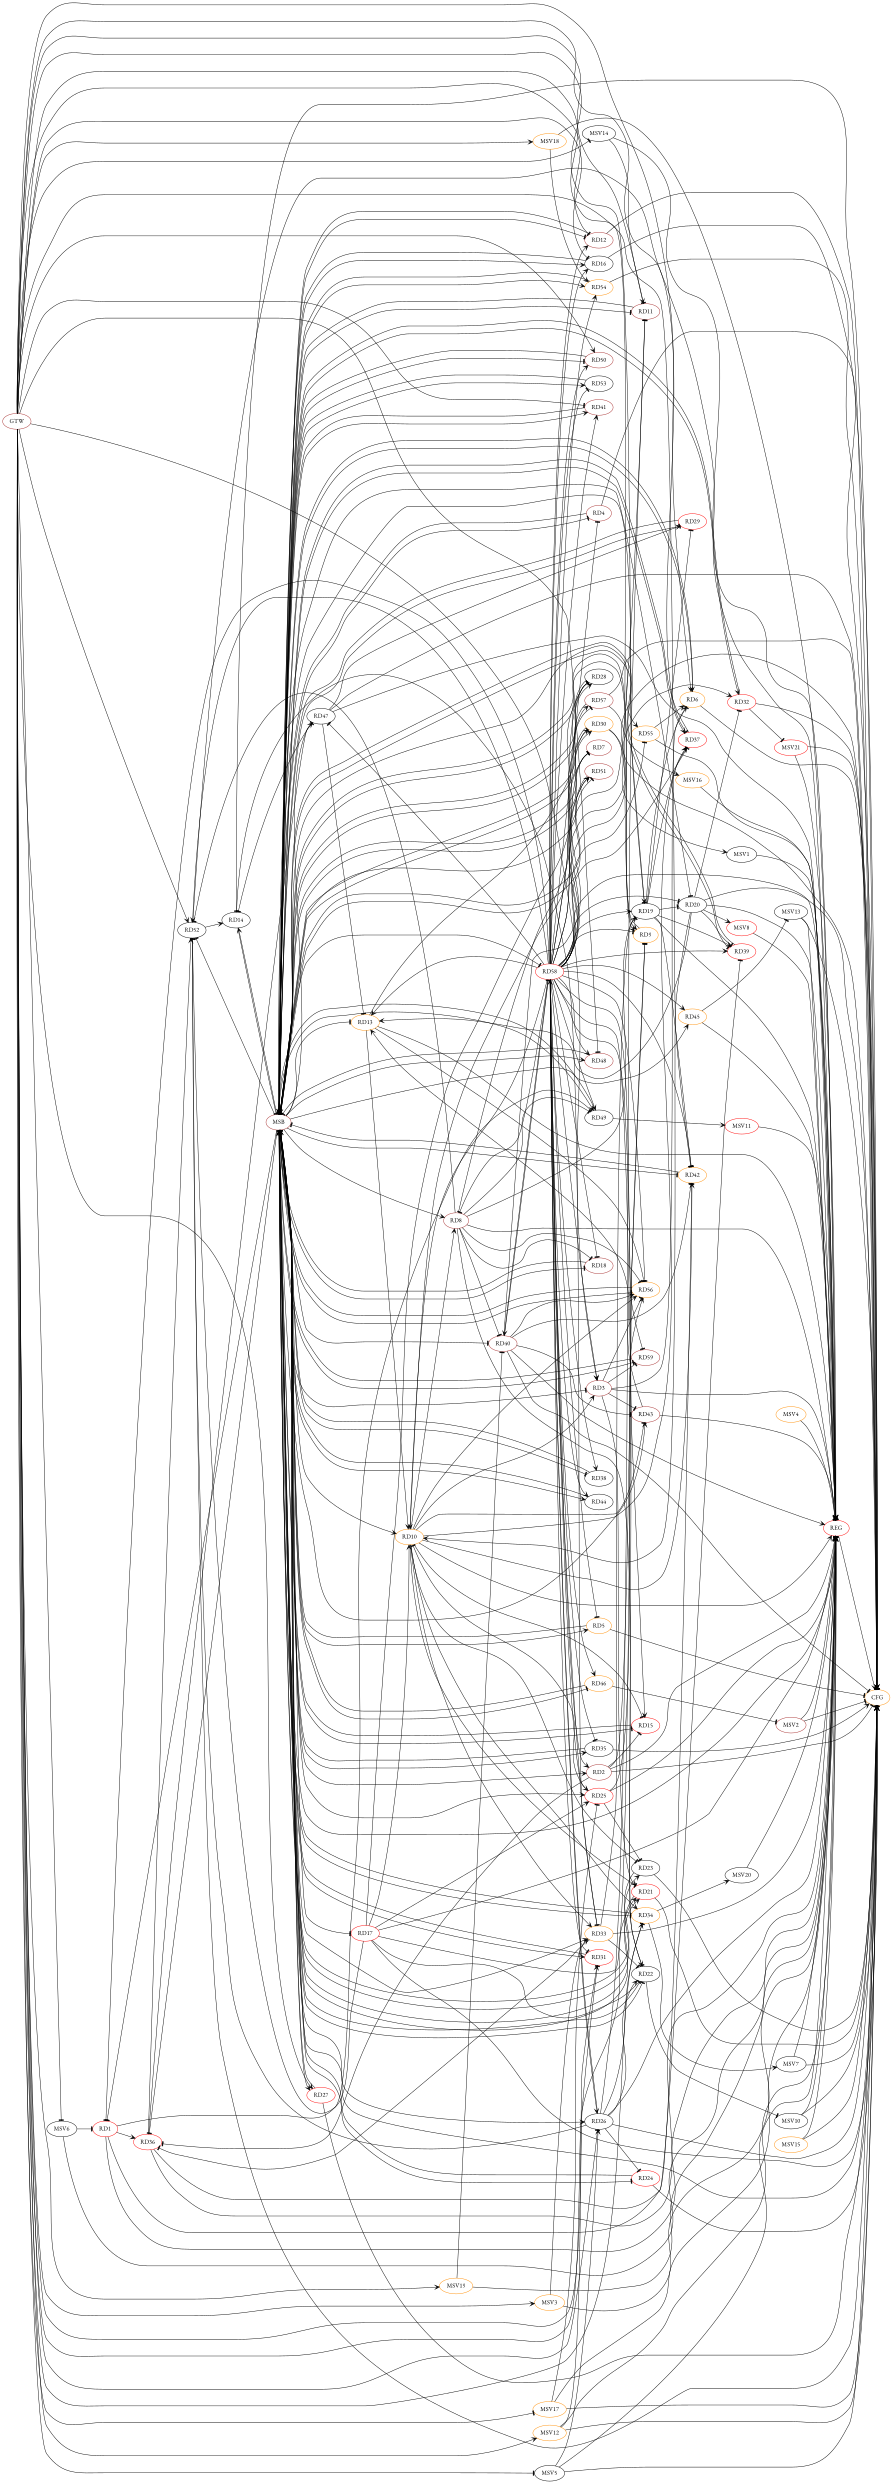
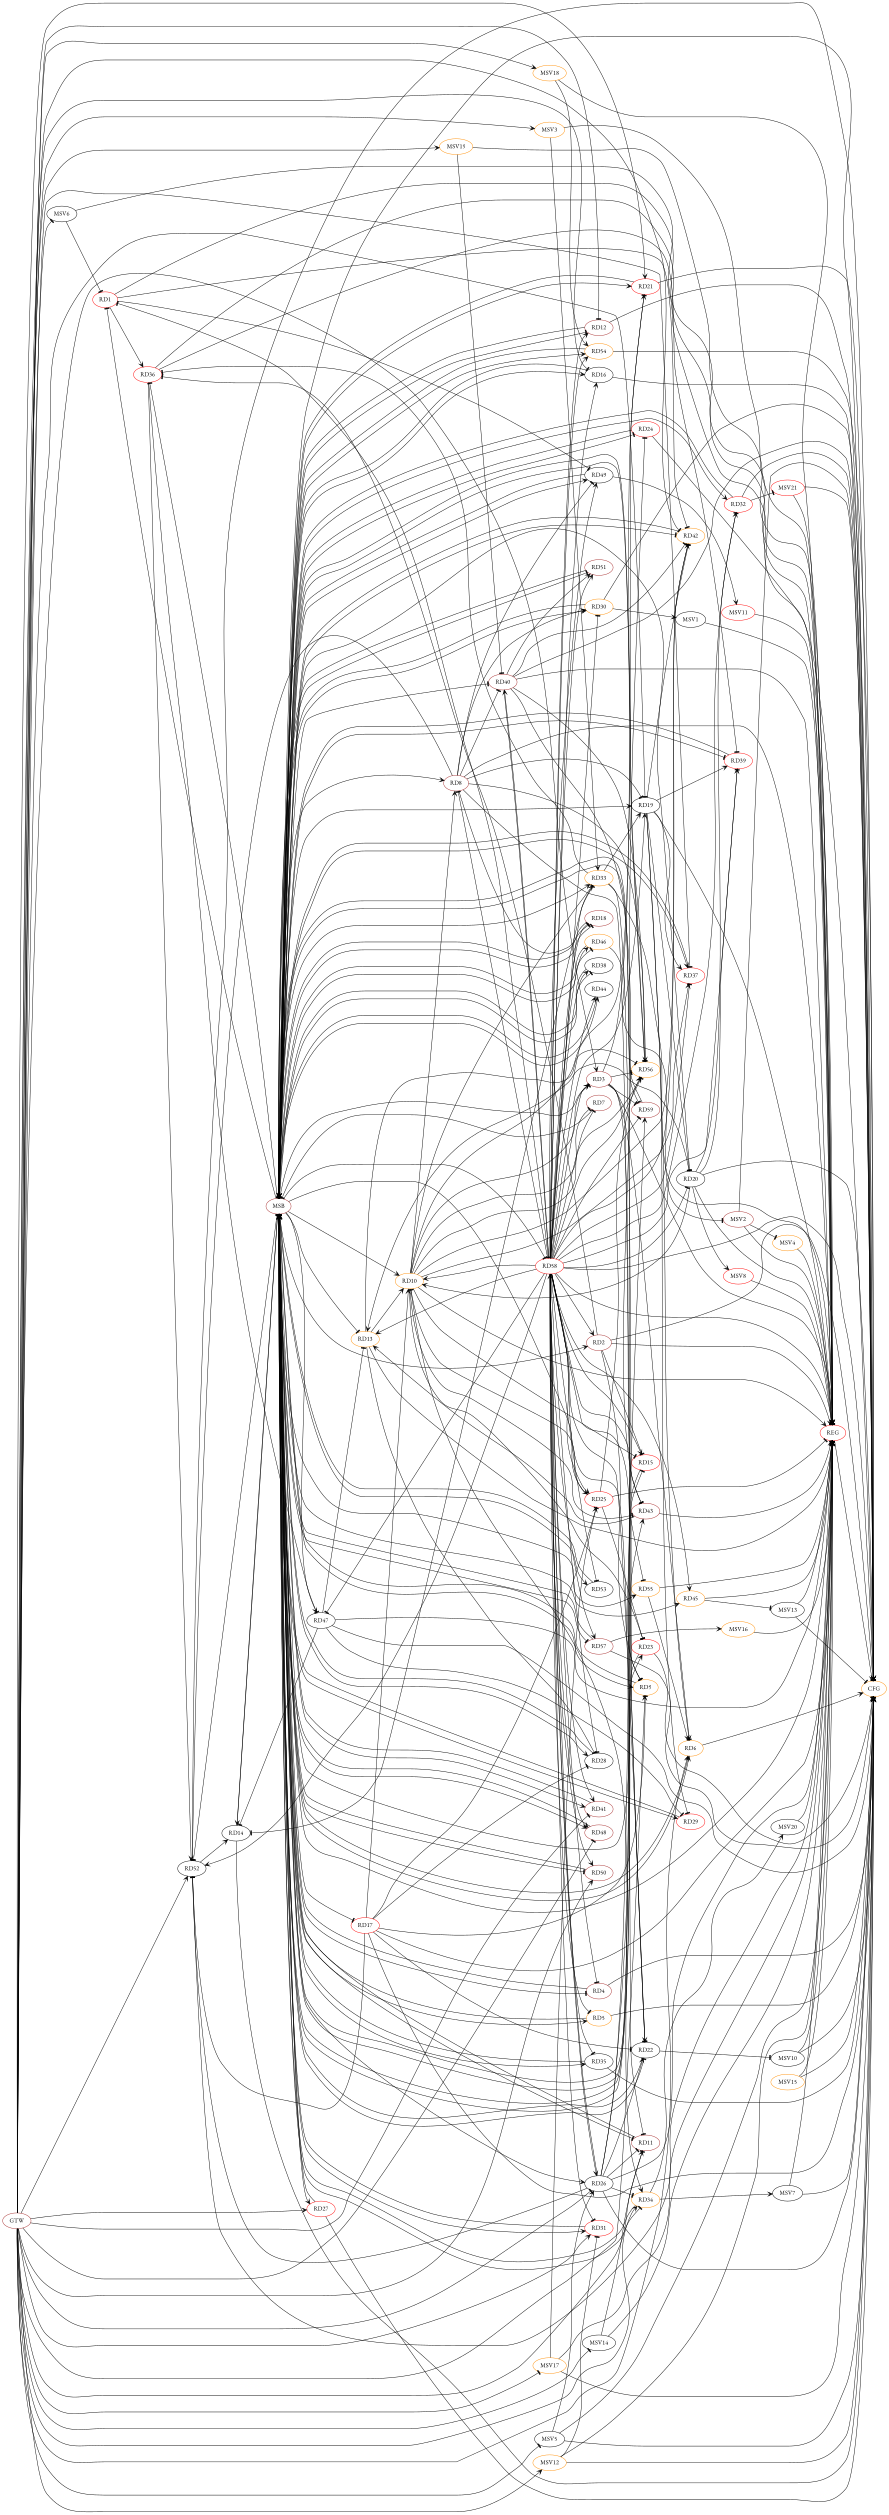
none -> (762, 1231)
none -> (634, 1386)
(646, 1868) -> (646, 1647)
